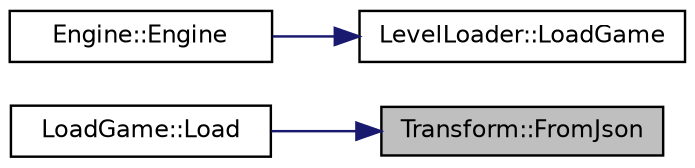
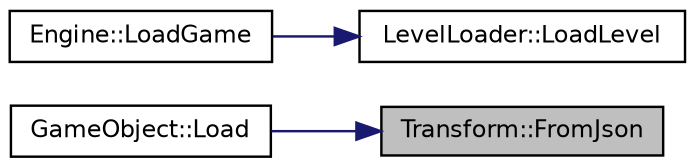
(141, 36) -> (141, 36)
(522, 36) -> (522, 36)
(141, 131) -> (141, 131)
